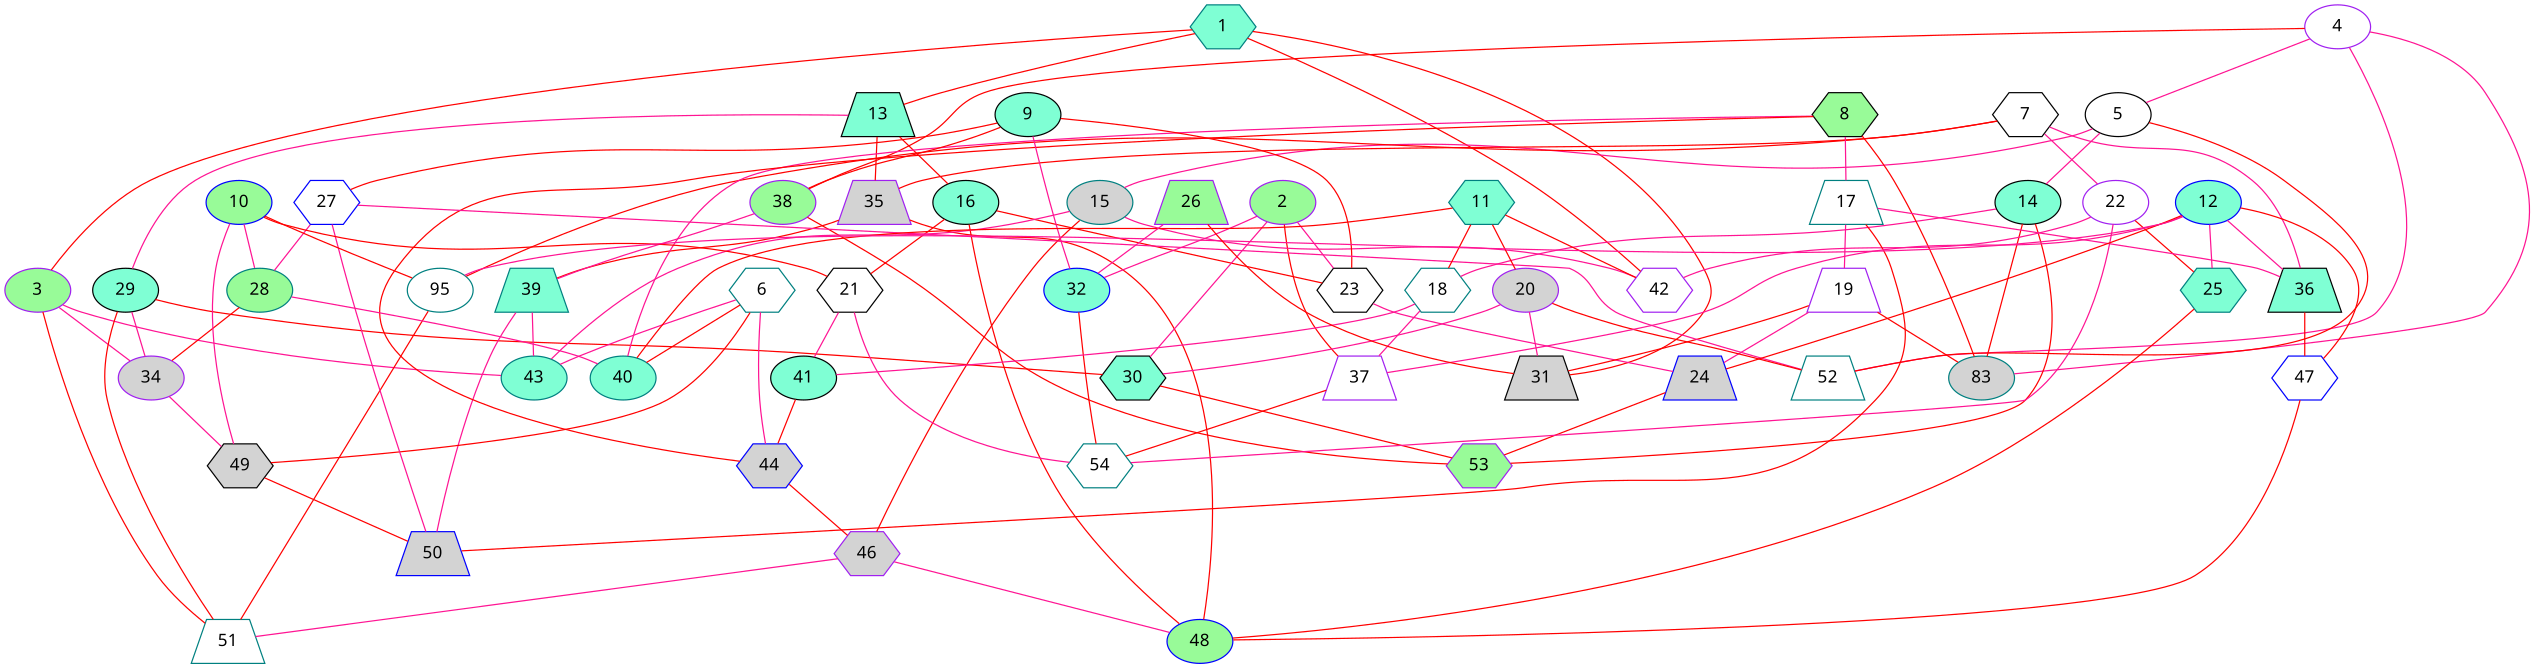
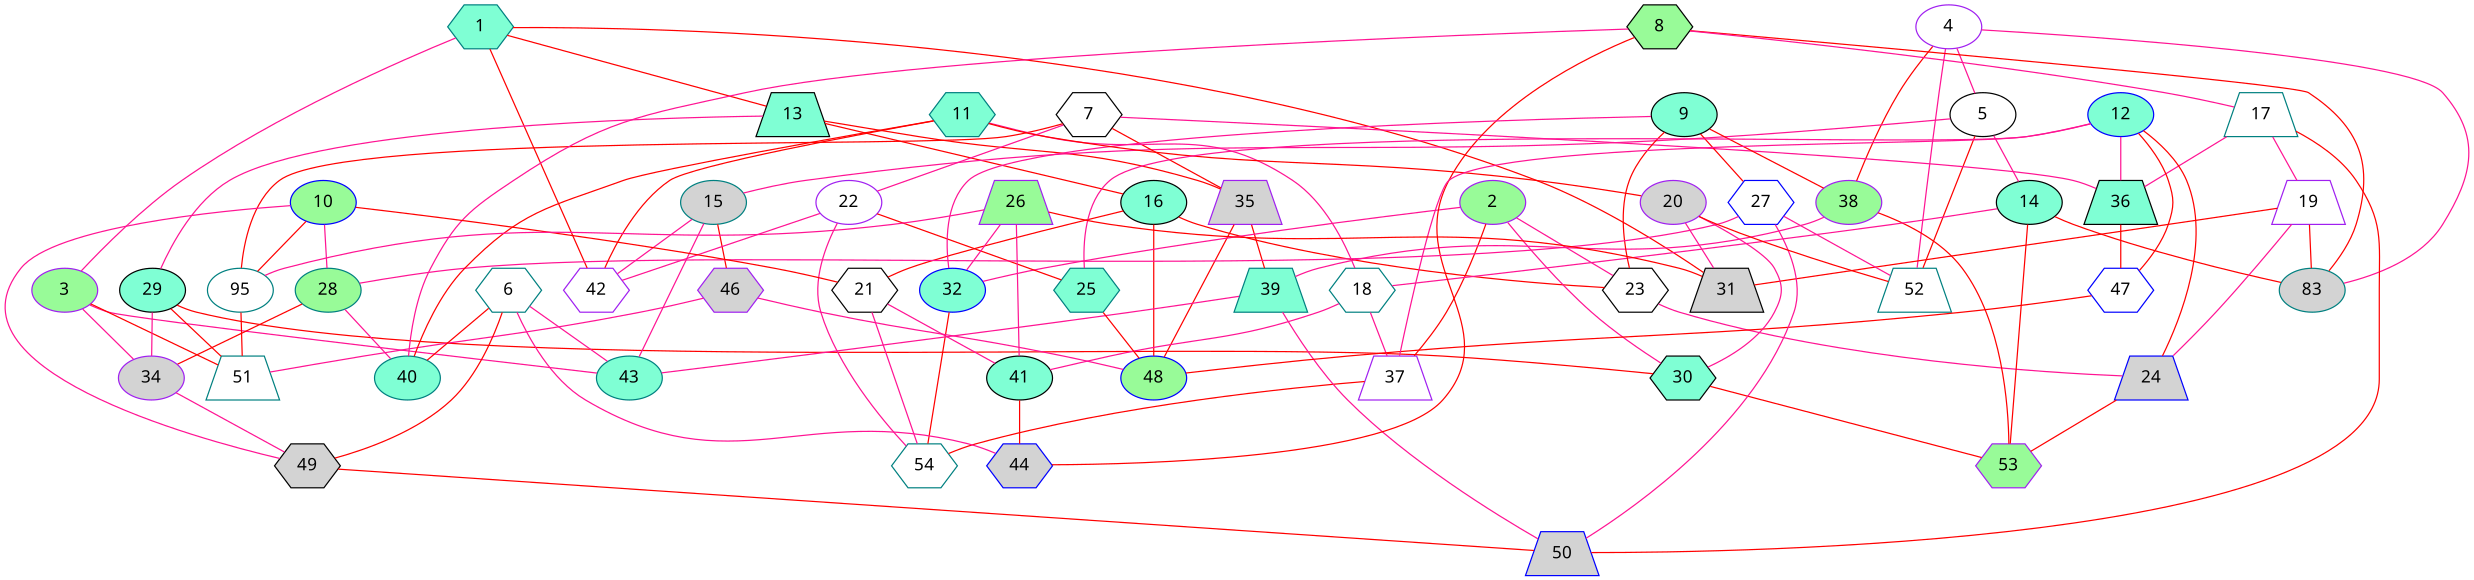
(600, 84) -> (256, 134)
(1463, 240) -> (1277, 172)
(1668, 251) -> (641, 234)
none -> (1018, 290)
(818, 510) -> none
